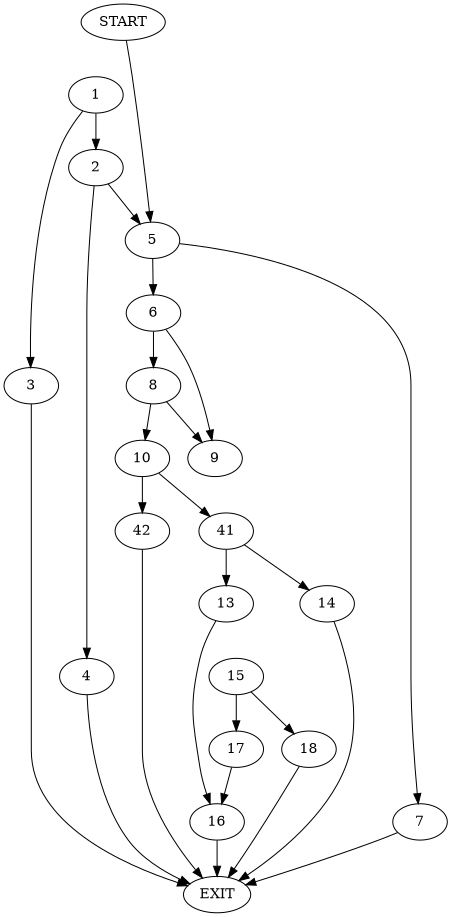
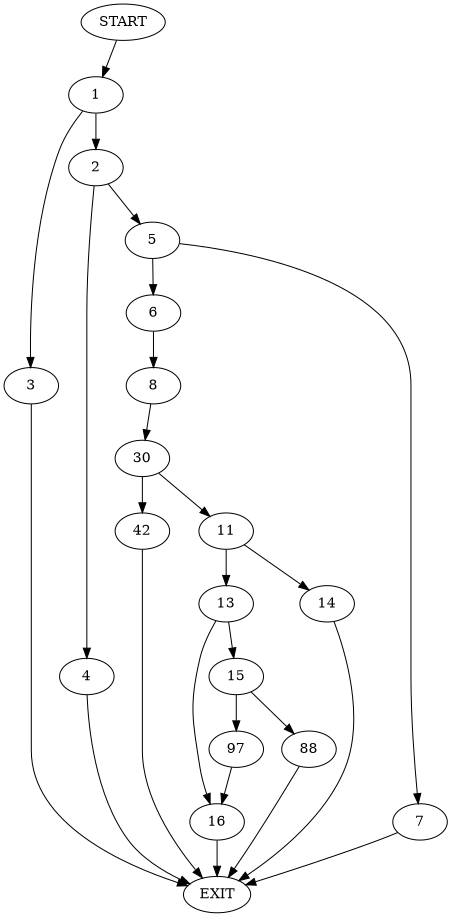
(139, 126) -> (111, 54)
(142, 458) -> (142, 458)
(215, 458) -> none
(226, 531) -> (226, 531)
none -> (230, 635)
(236, 749) -> (236, 749)
(309, 749) -> (309, 749)
